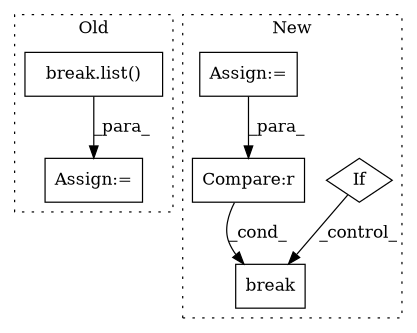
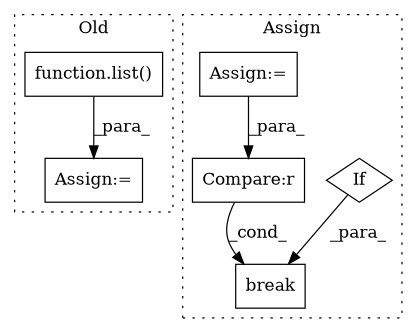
(292, 29) -> (292, 29)
(94, 74) -> (94, 74)
(358, 233) -> (358, 233)
